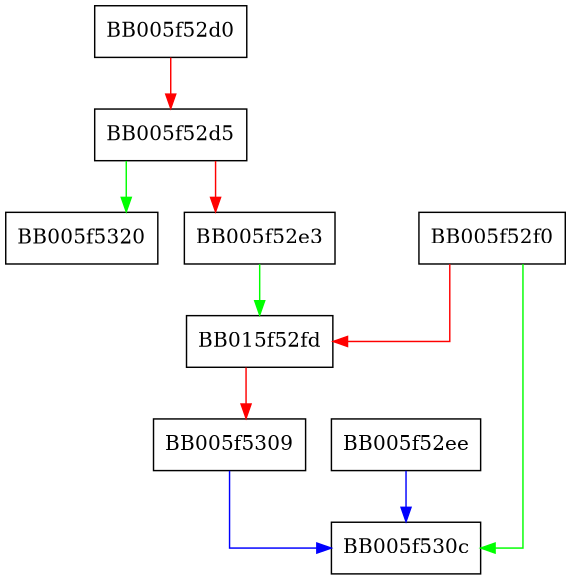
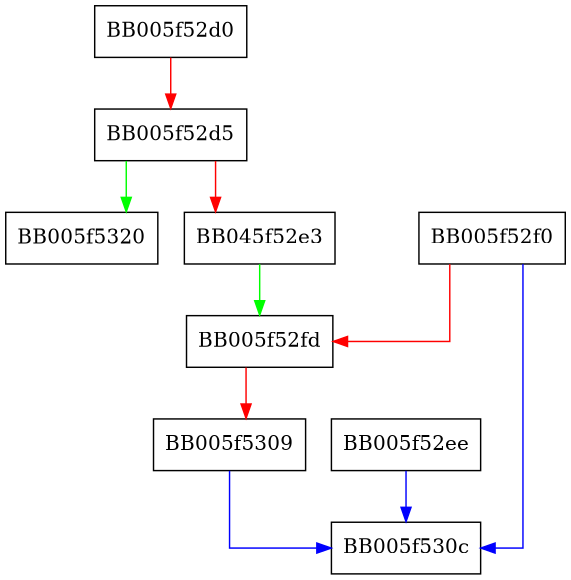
(260, 238) -> (260, 238)
(260, 341) -> (260, 341)
(523, 420) -> (523, 420)
